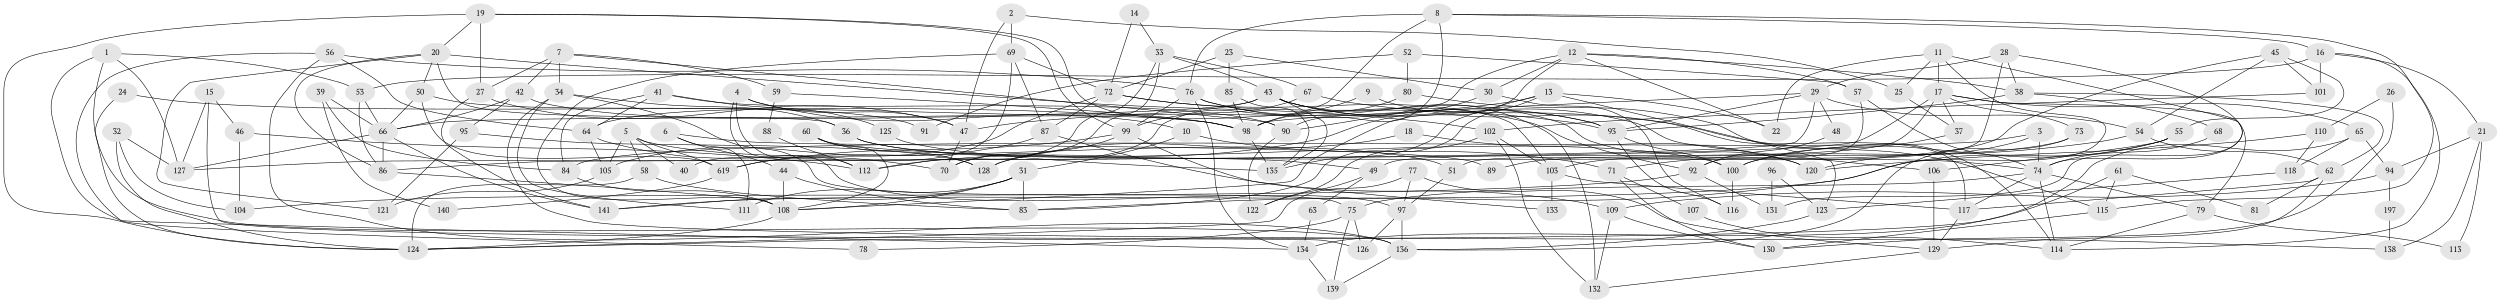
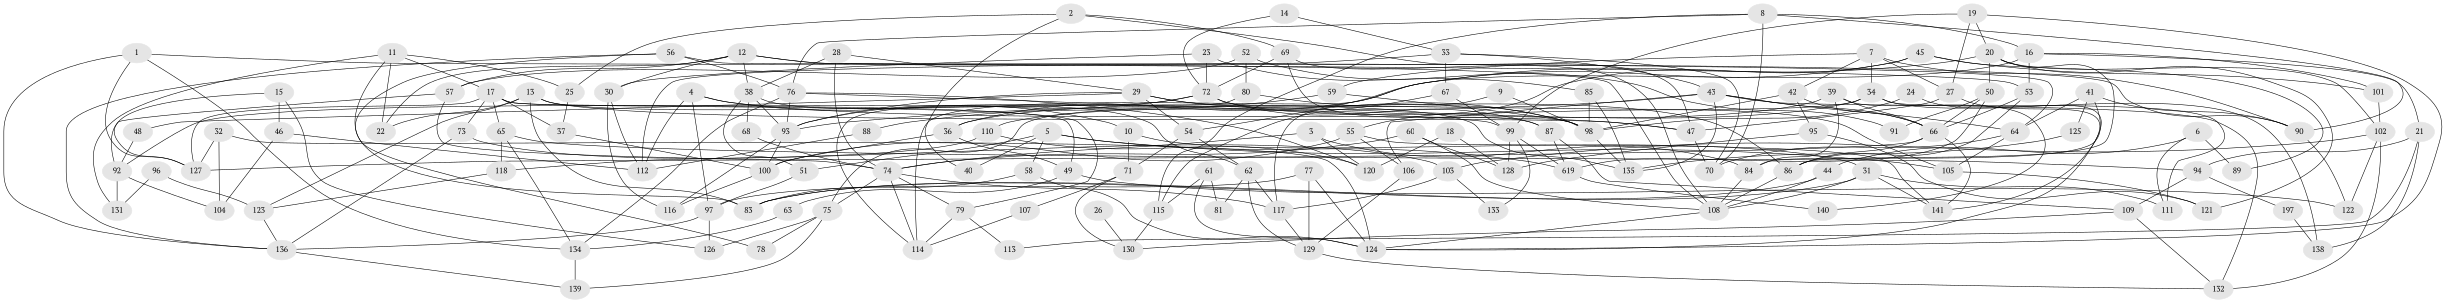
(1047, 43) -> none
(2360, 110) -> (1410, 114)
(1763, 160) -> (731, 147)
(884, 161) -> (958, 82)
